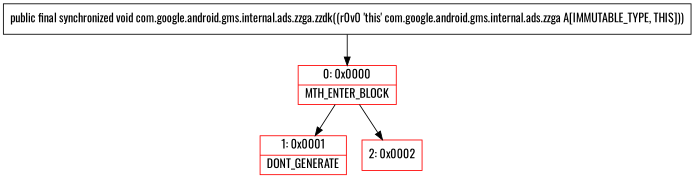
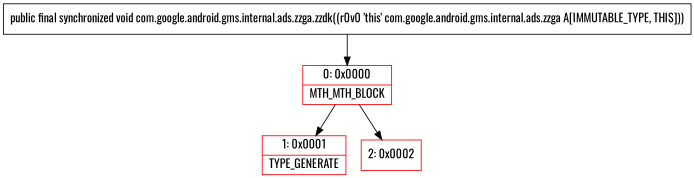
(347, 94) -> (347, 94)
(303, 165) -> (304, 165)
